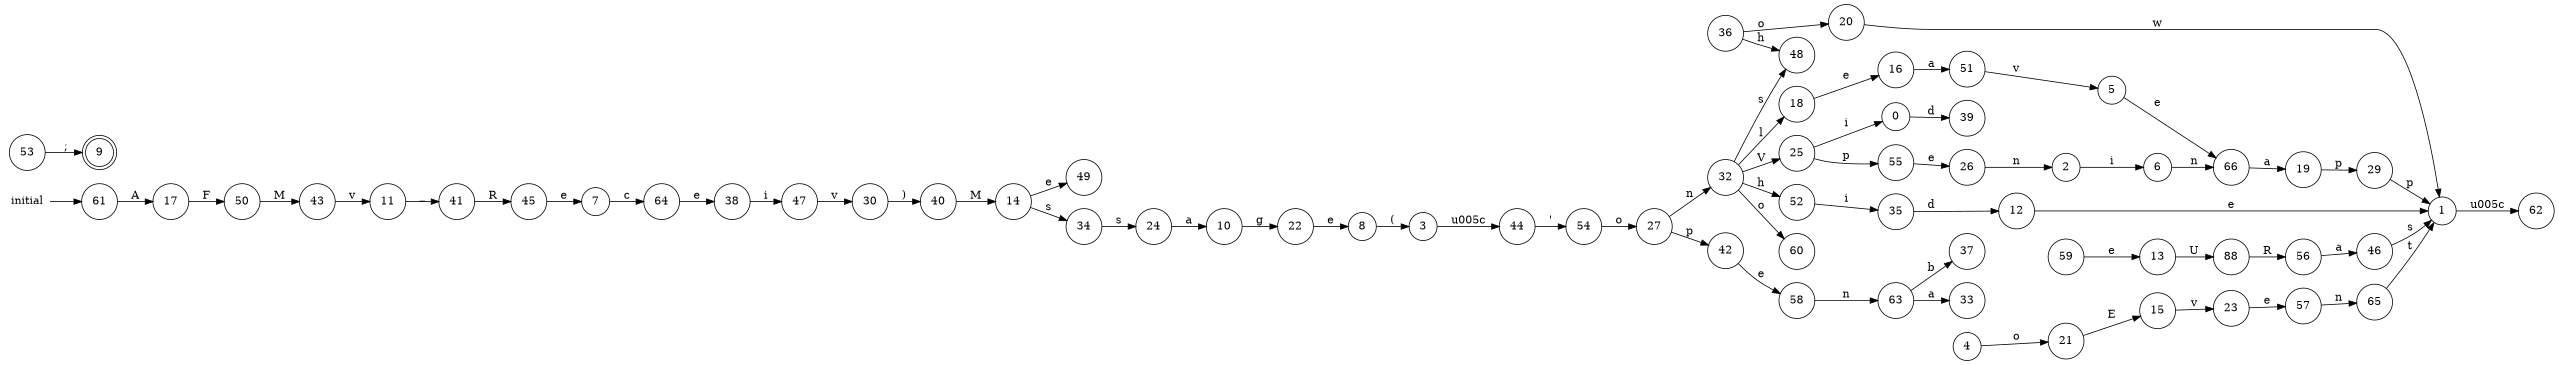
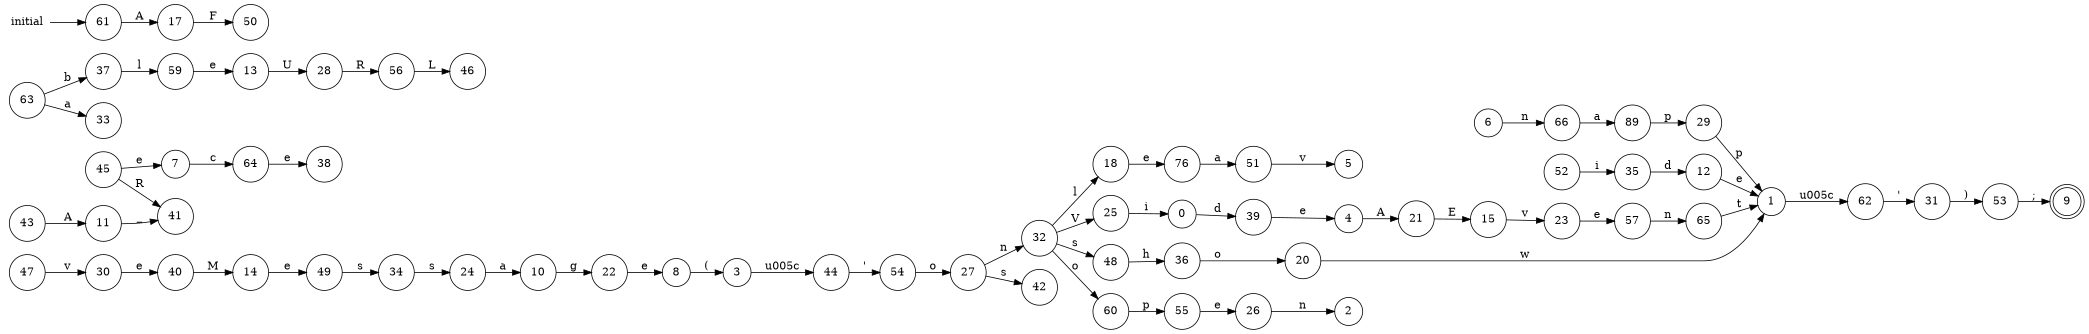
(1757, 44) -> (1143, 262)
(1896, 70) -> (1182, 164)
none -> (135, 71)
(2167, 126) -> none
(1842, 163) -> (1143, 311)
(2108, 167) -> none
(2303, 170) -> (1633, 123)
(1757, 189) -> none
(353, 196) -> (68, 218)
(904, 196) -> (139, 267)
(276, 202) -> none
(489, 202) -> (136, 191)
(762, 202) -> none
none -> (1932, 202)
(1045, 213) -> (356, 273)
none -> (1299, 218)
(1690, 232) -> (1004, 273)
(2409, 237) -> none
(2339, 248) -> (432, 66)
(2231, 257) -> (324, 71)
(1797, 301) -> none
(2017, 337) -> (1381, 213)
